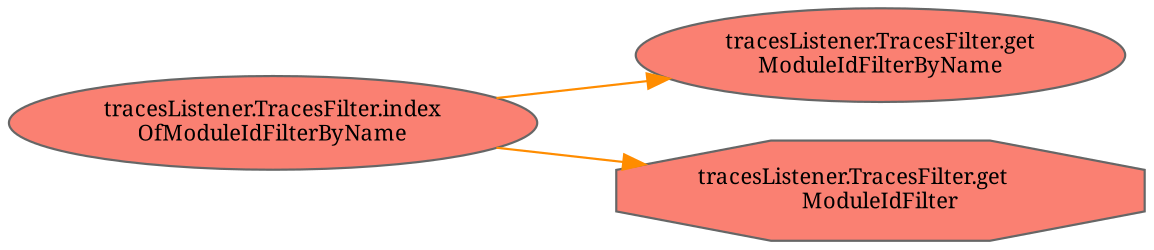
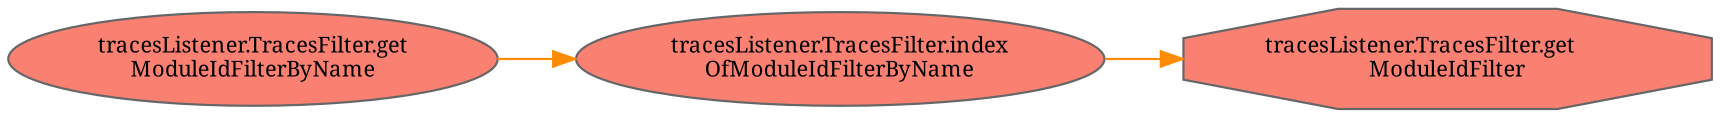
(572, 90) -> (525, 59)
